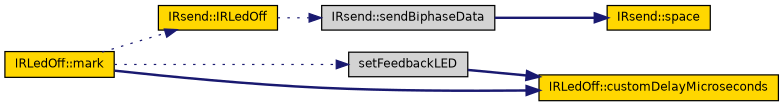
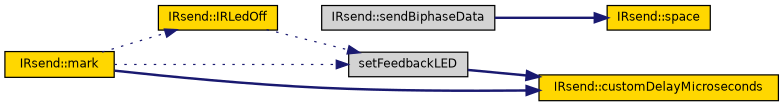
(293, 18) -> (307, 40)
(60, 64) -> (60, 64)
(659, 88) -> (659, 88)
